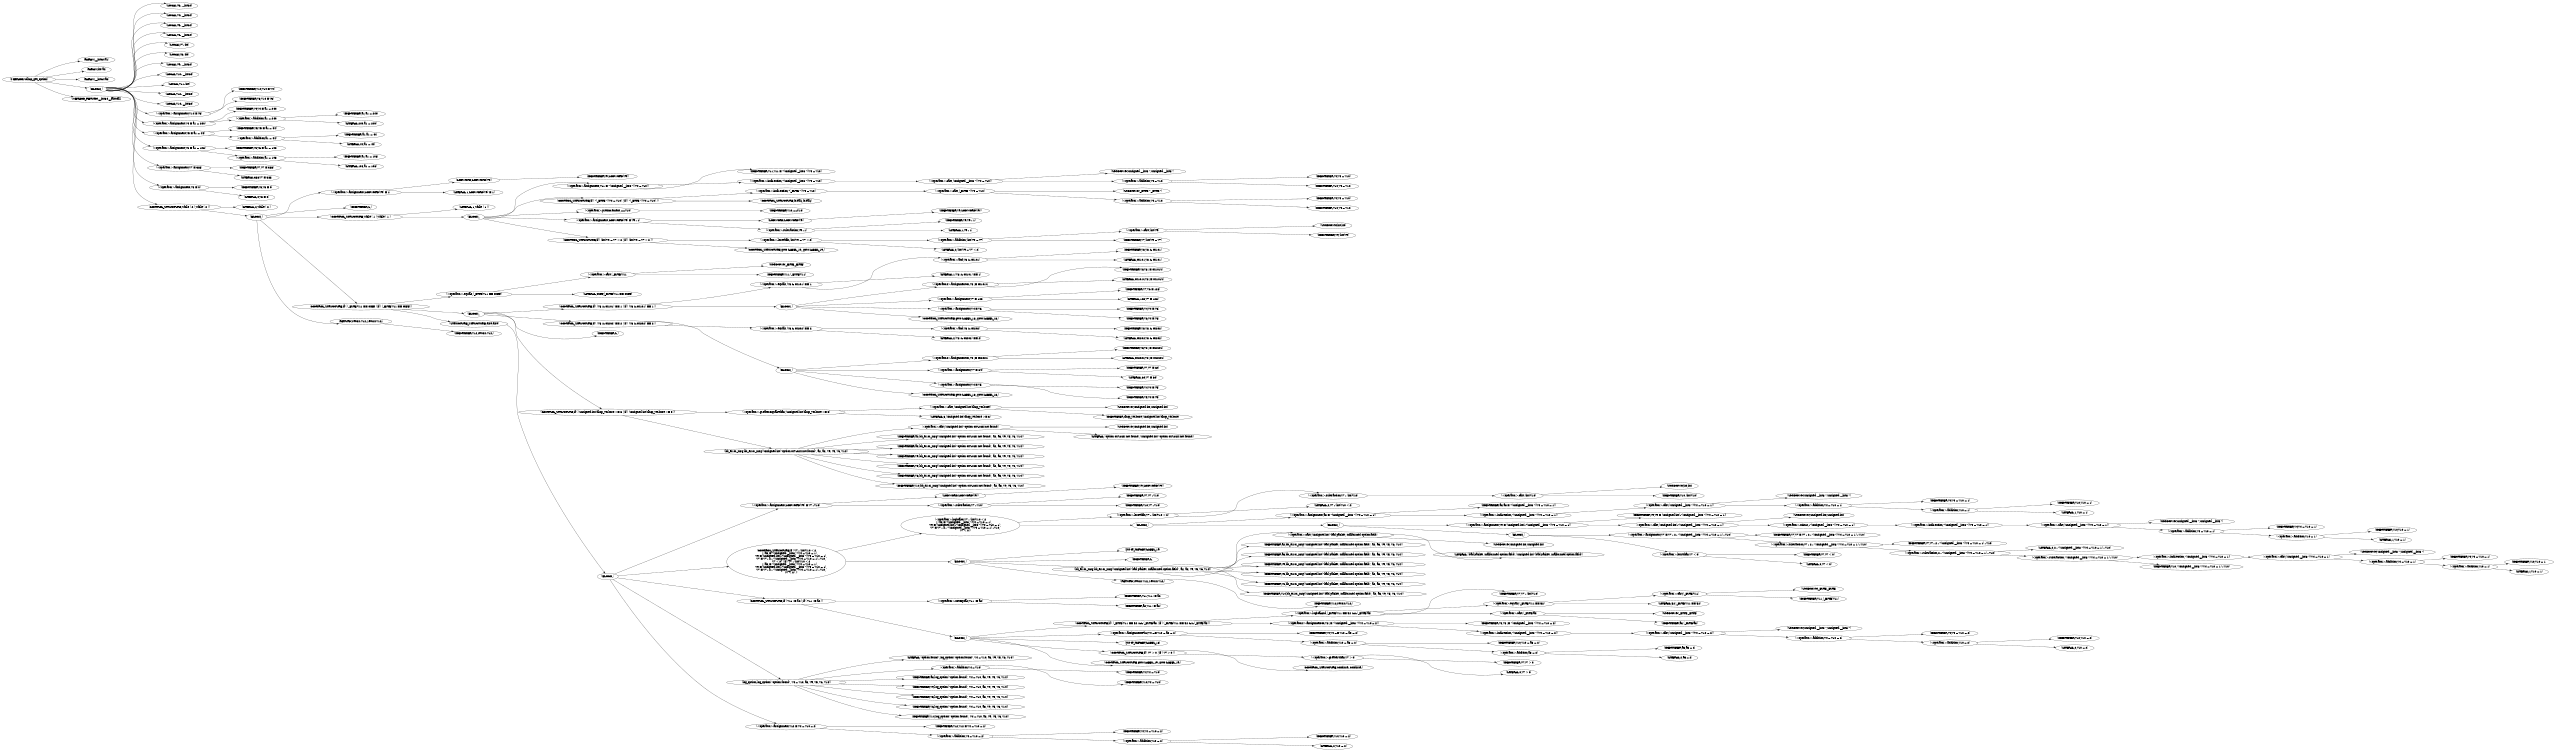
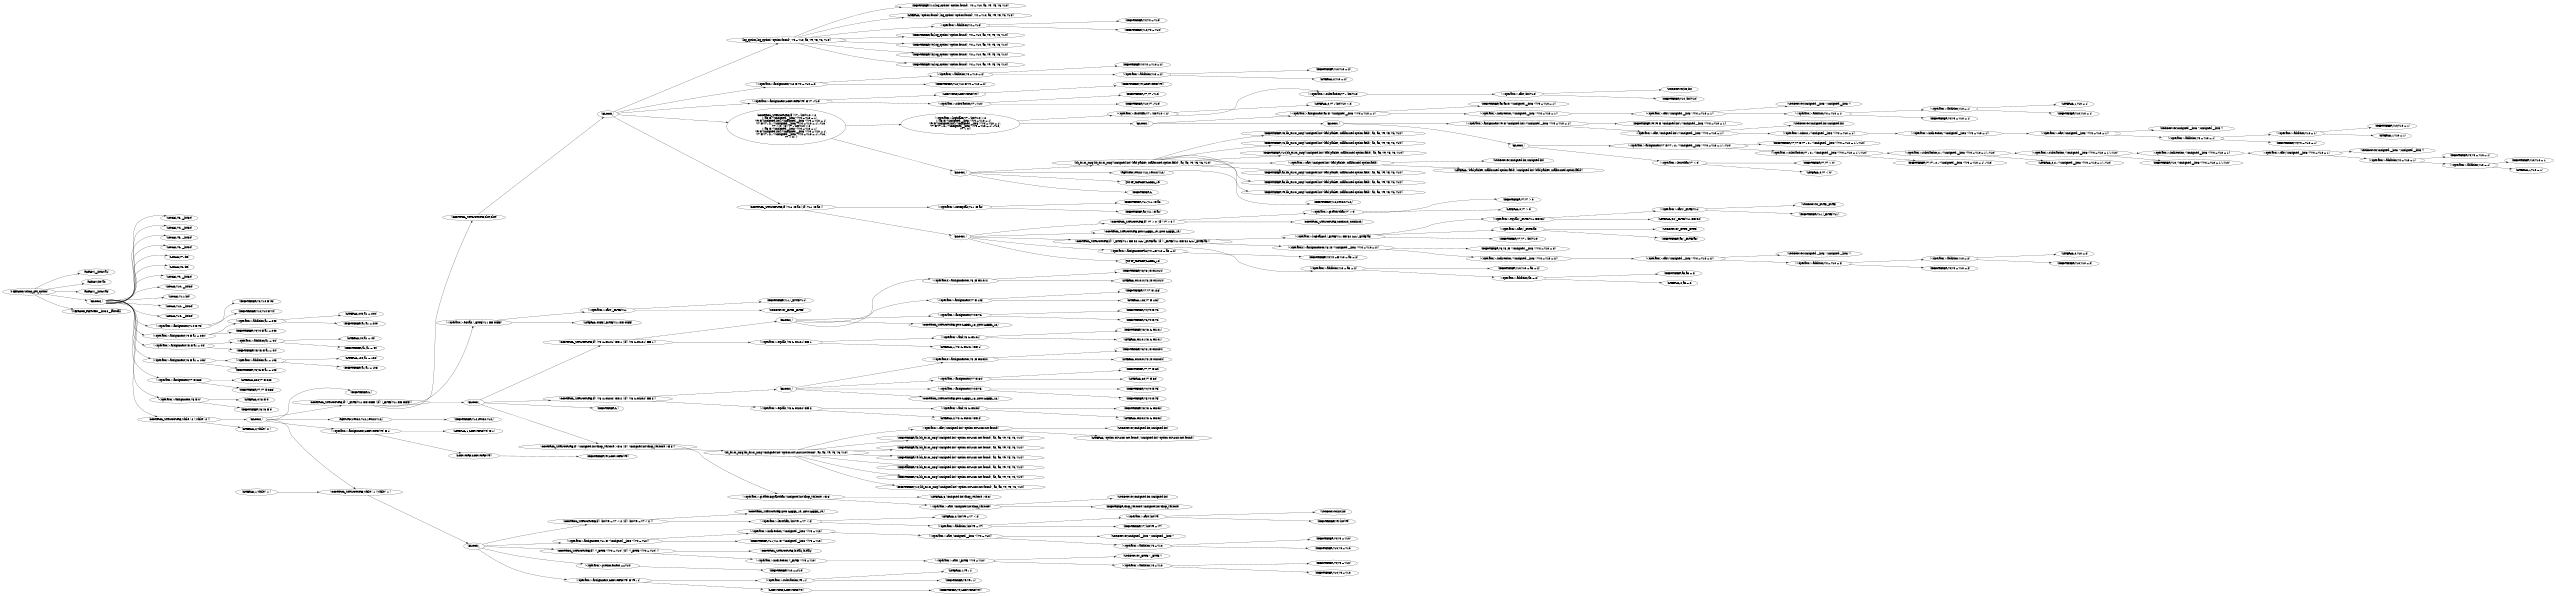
(424, 213) -> (298, 492)
(1143, 289) -> (1143, 291)
(474, 324) -> (474, 217)
